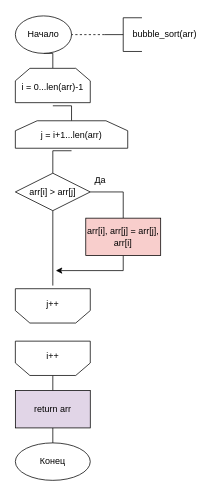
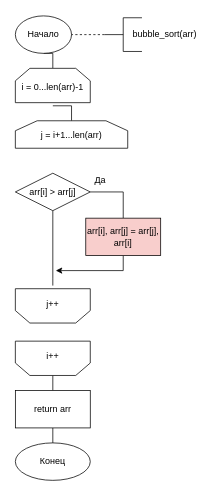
(53, 152) -> none
(53, 409) -> (53, 409)
